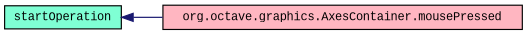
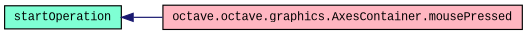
(343, 17) -> (343, 17)
